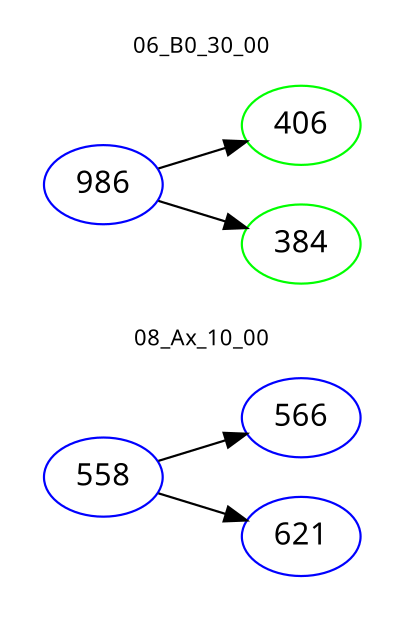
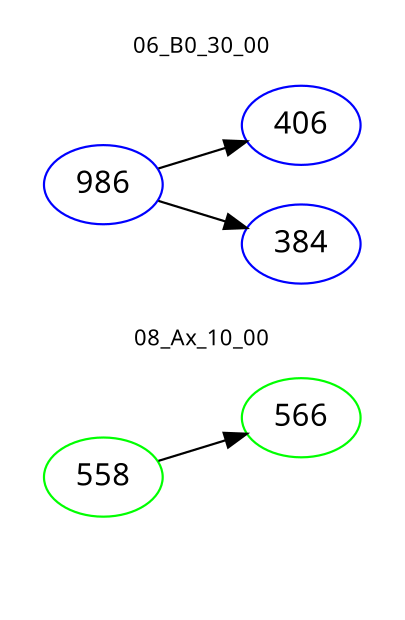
(301, 125) -> (301, 125)
(301, 244) -> (301, 244)
(301, 418) -> (301, 418)
(103, 477) -> (103, 477)
(301, 536) -> none
